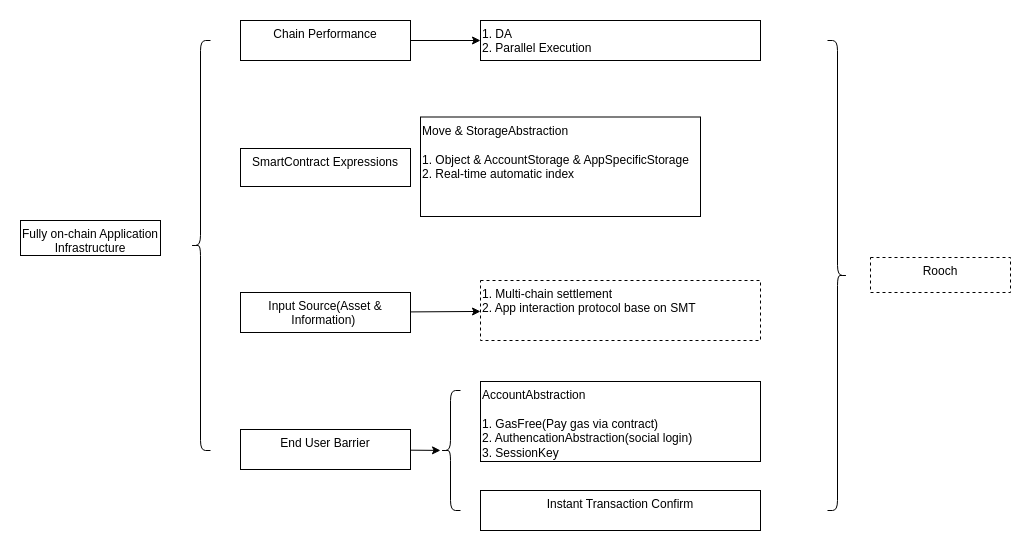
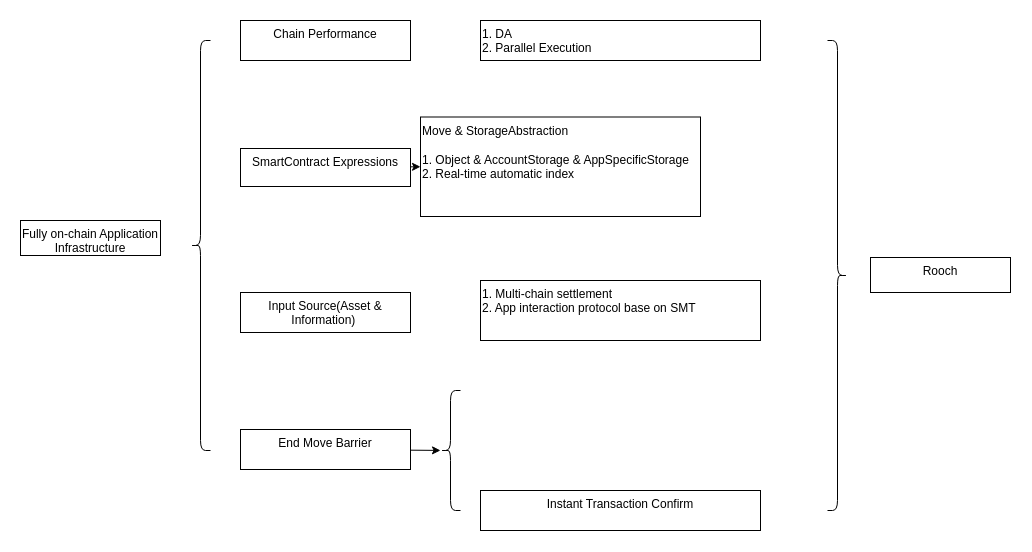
(442, 41) -> none
none -> (412, 167)
(941, 275) -> (941, 275)
(621, 311) -> (621, 311)
(442, 312) -> none
(621, 422) -> none
(326, 444) -> (326, 444)
